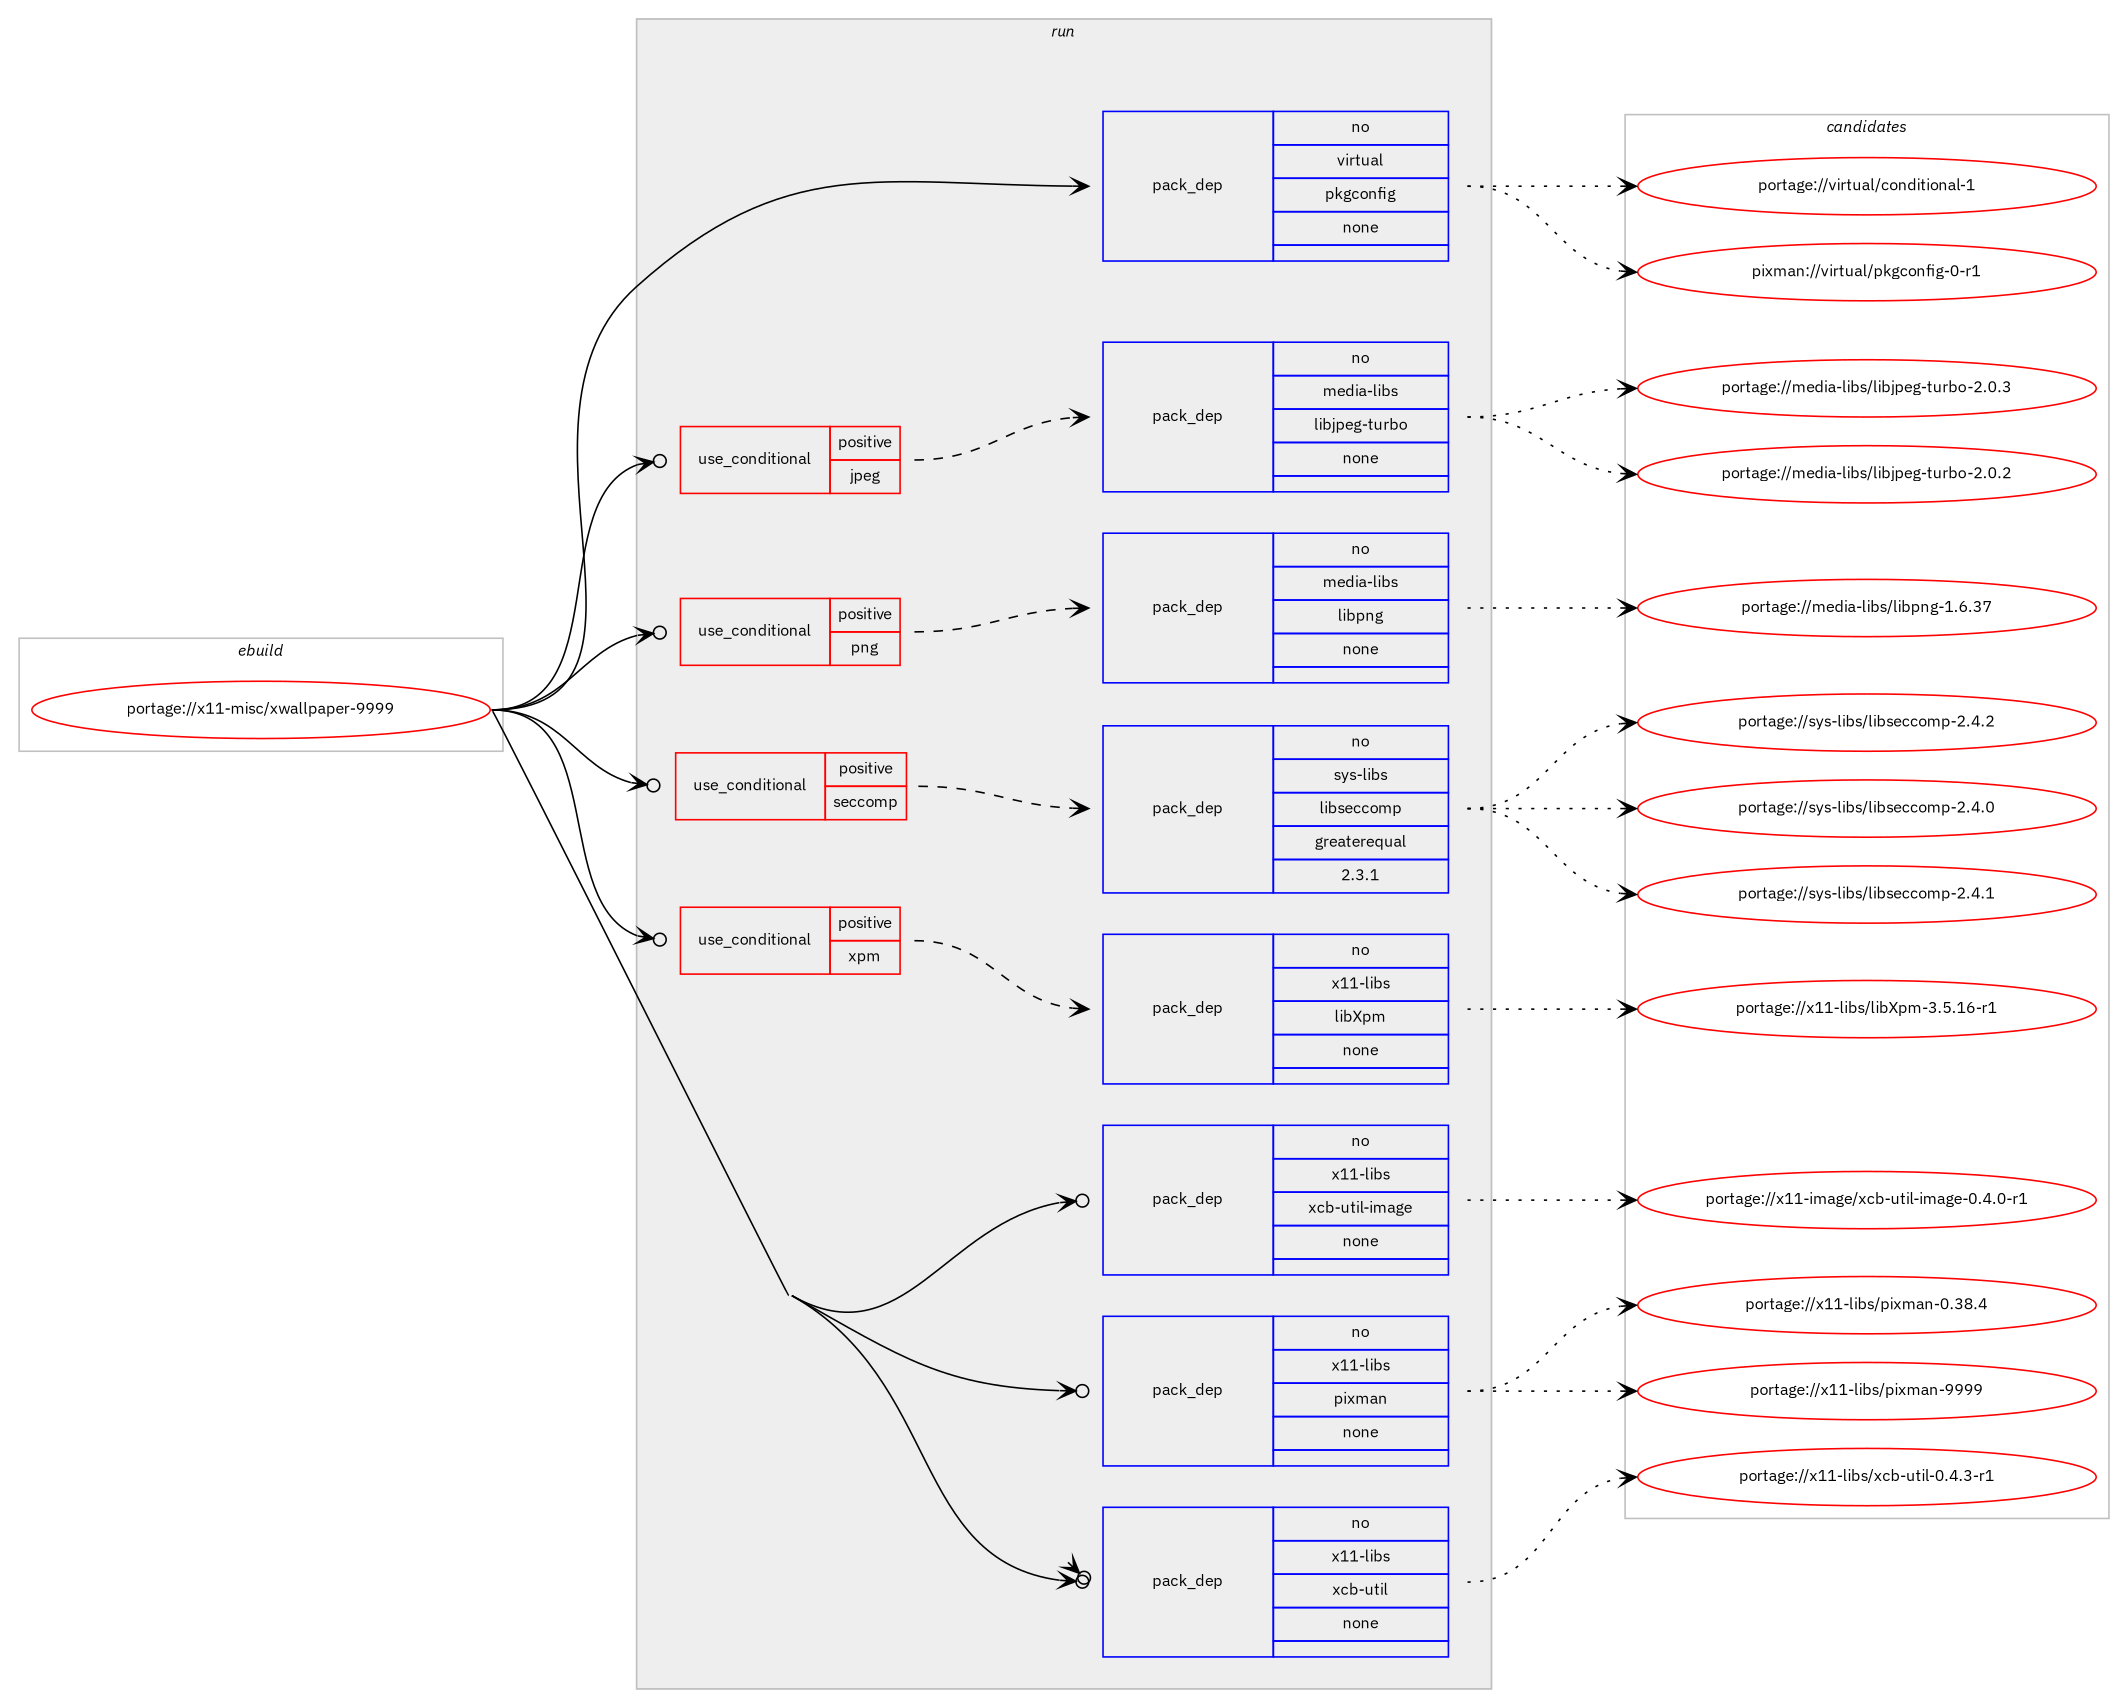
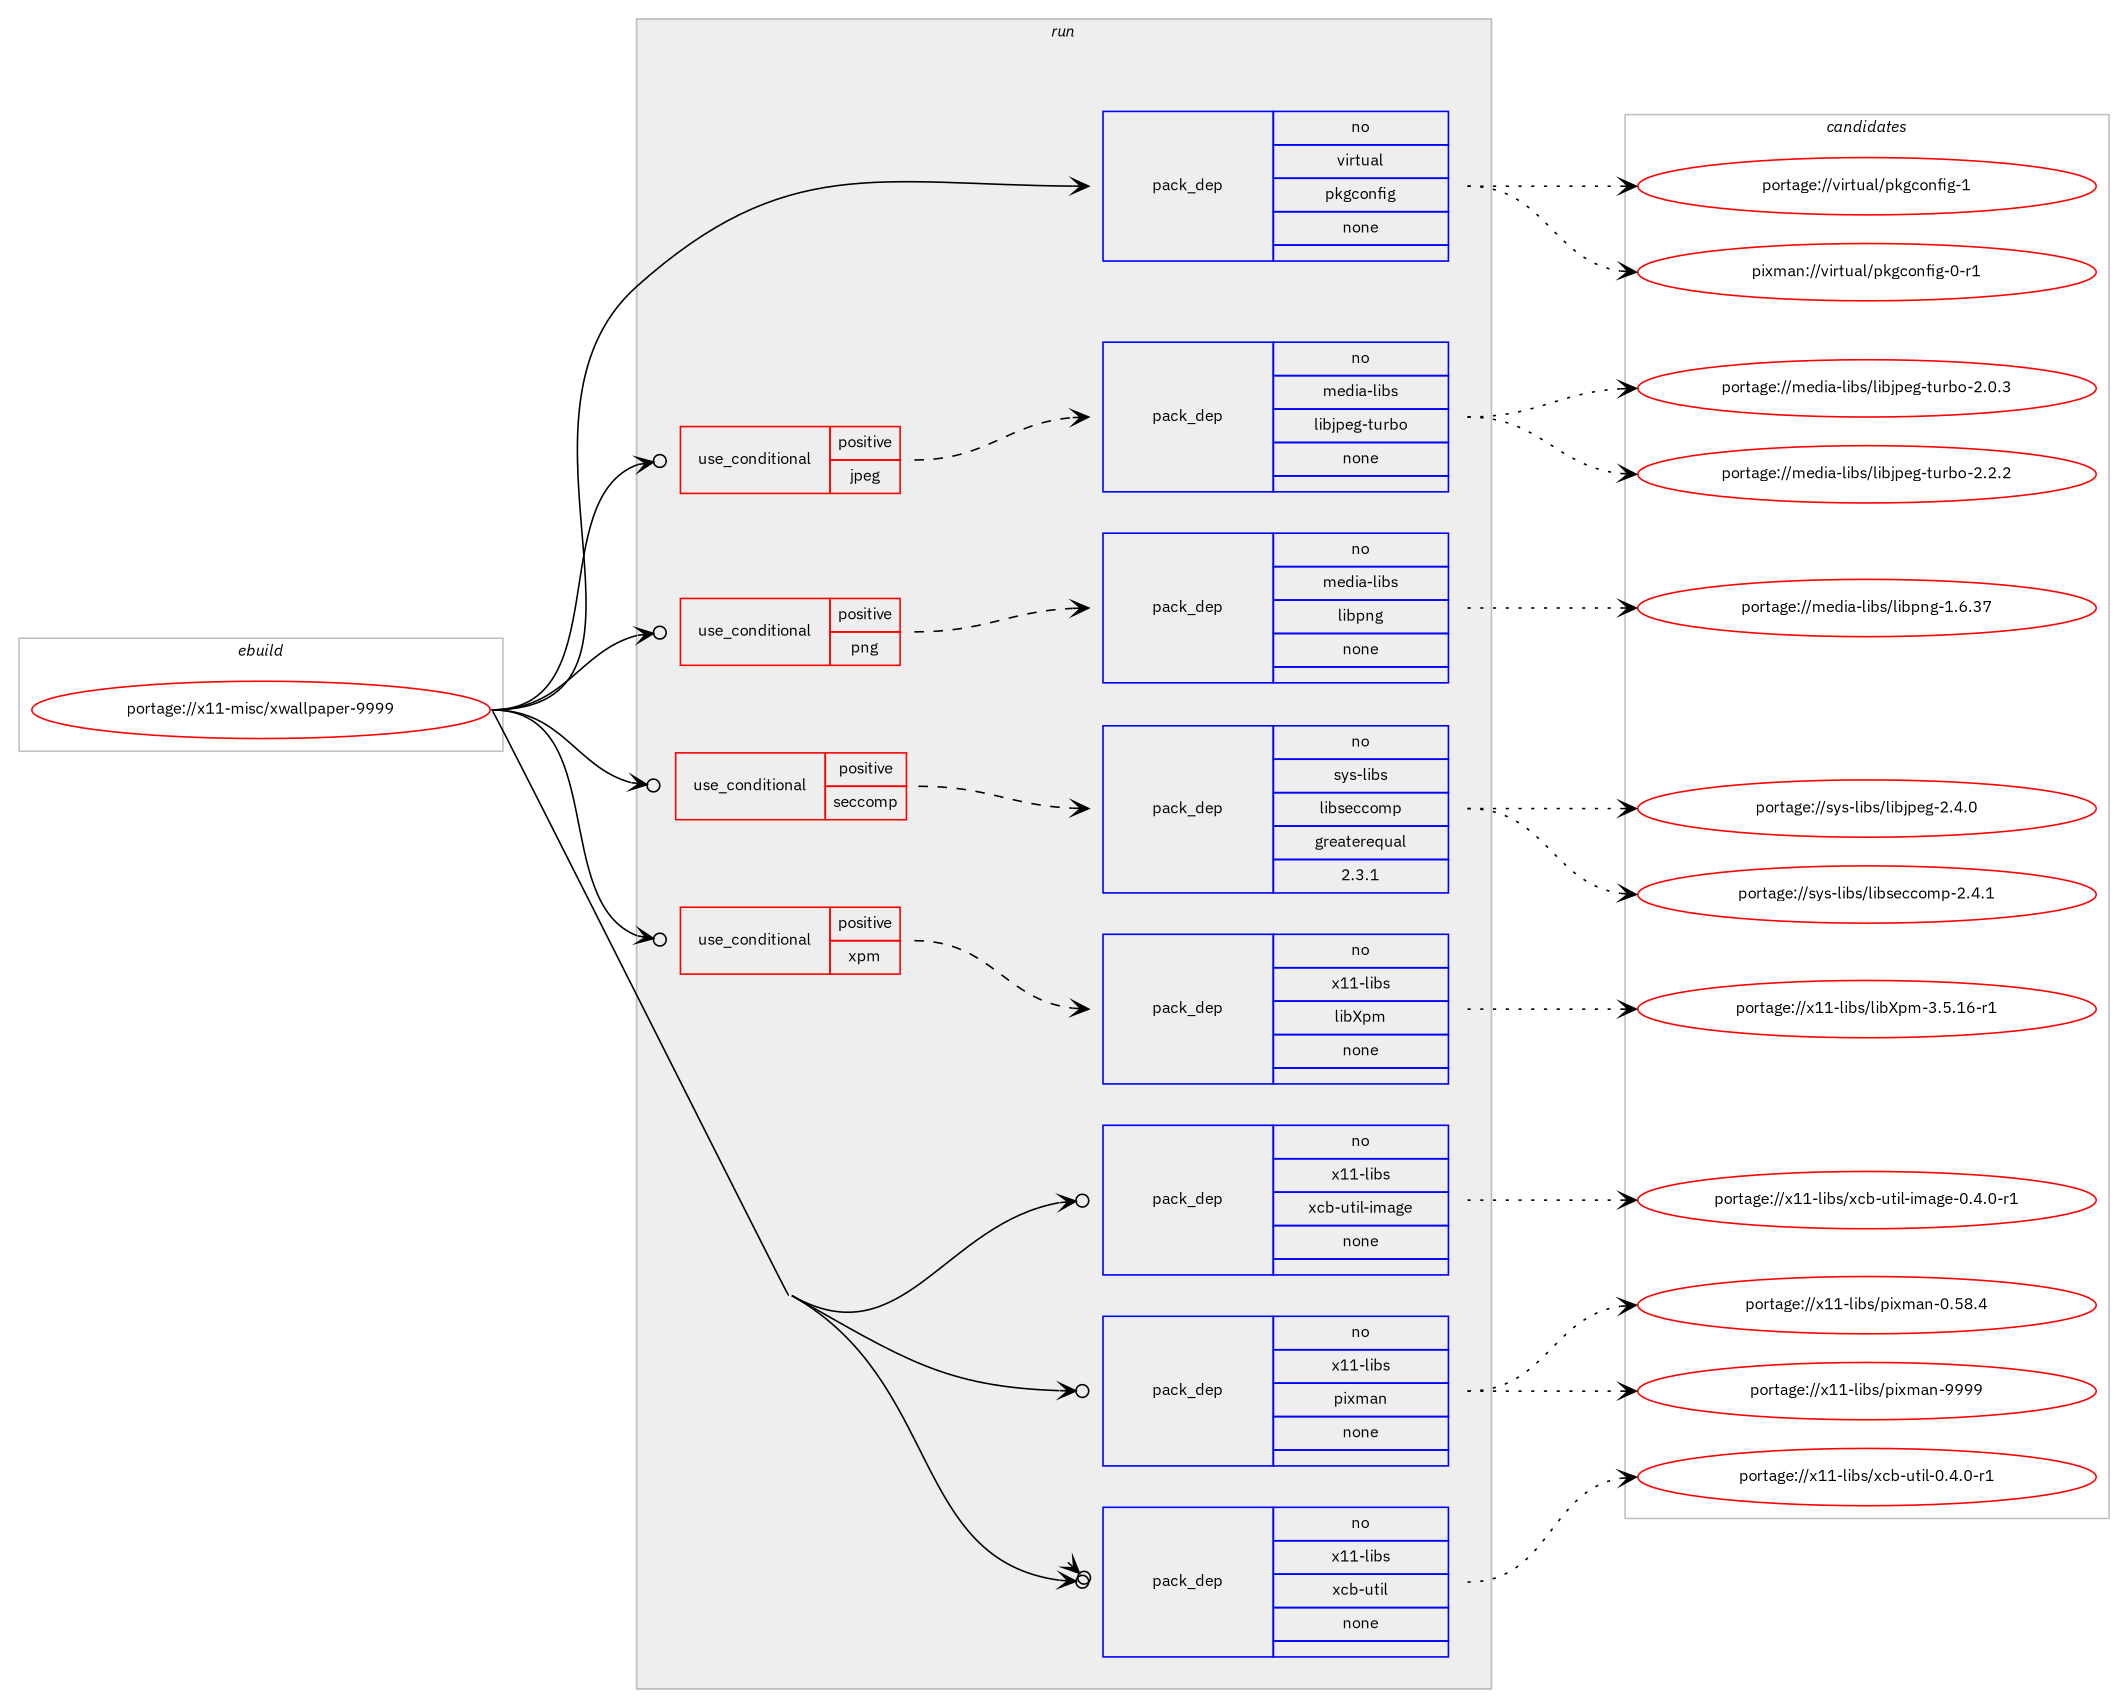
(1867, 186) -> (1867, 186)
(1867, 474) -> (1867, 474)
(1867, 723) -> none
(1867, 809) -> (1867, 809)
(1867, 1200) -> (1867, 1200)
(1867, 1305) -> (1867, 1305)
(1867, 1477) -> (1867, 1477)
